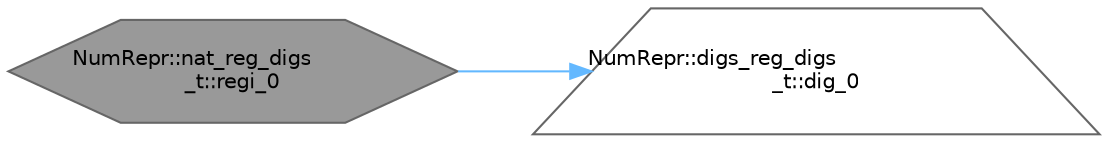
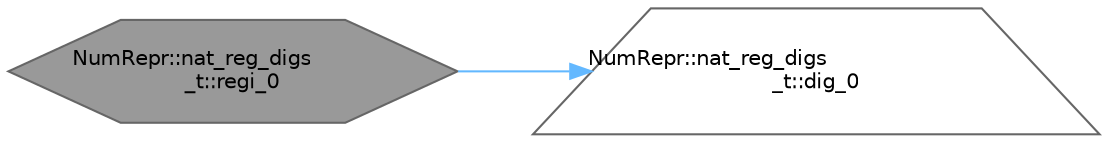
(816, 71) -> (816, 71)
